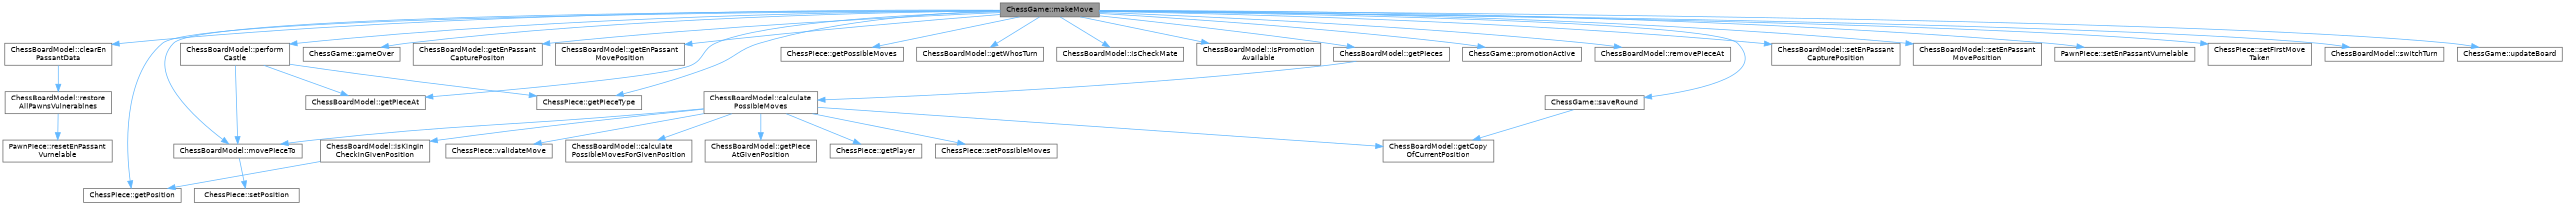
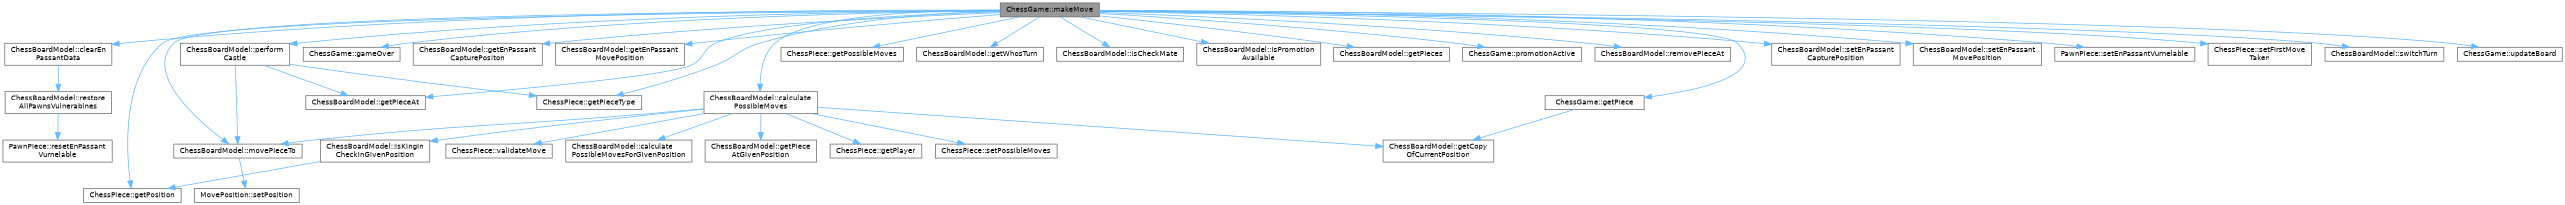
(1091, 86) -> (863, 17)
(1595, 103) -> (1595, 103)
(247, 195) -> (247, 195)
